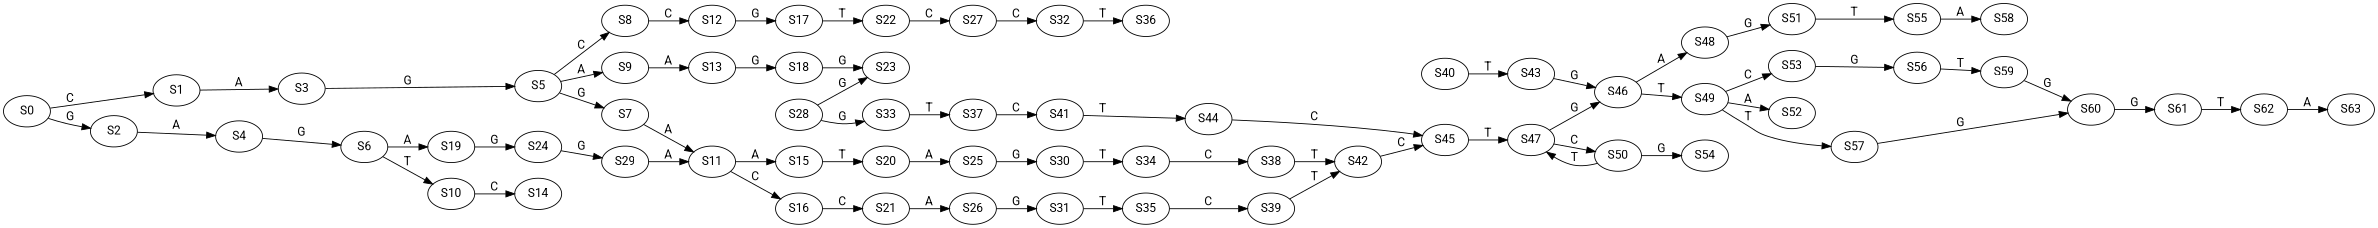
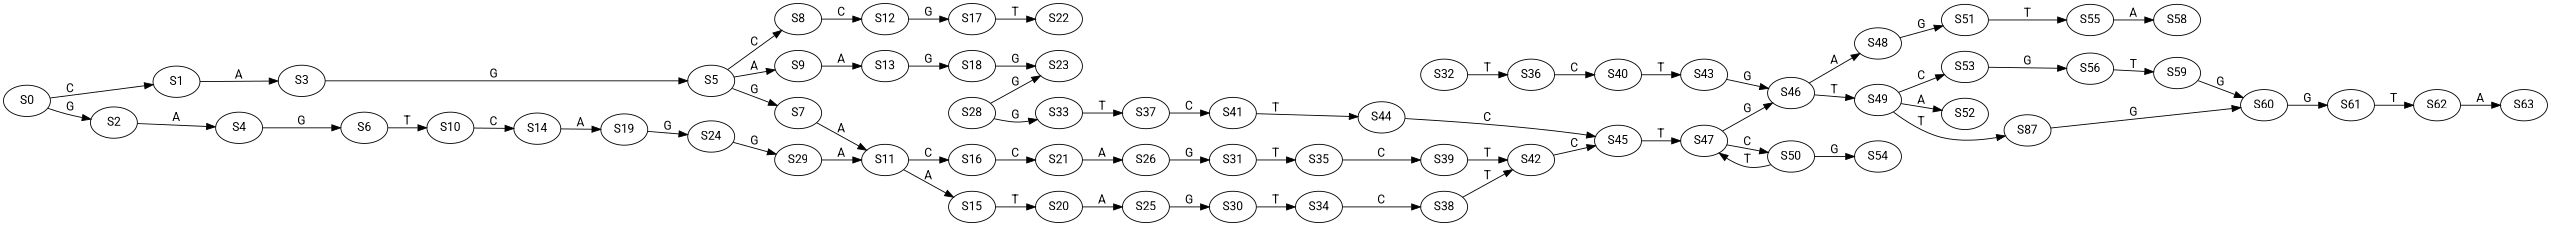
(973, 21) -> none
none -> (1570, 75)
(403, 147) -> (576, 129)
(1855, 147) -> (2028, 130)
